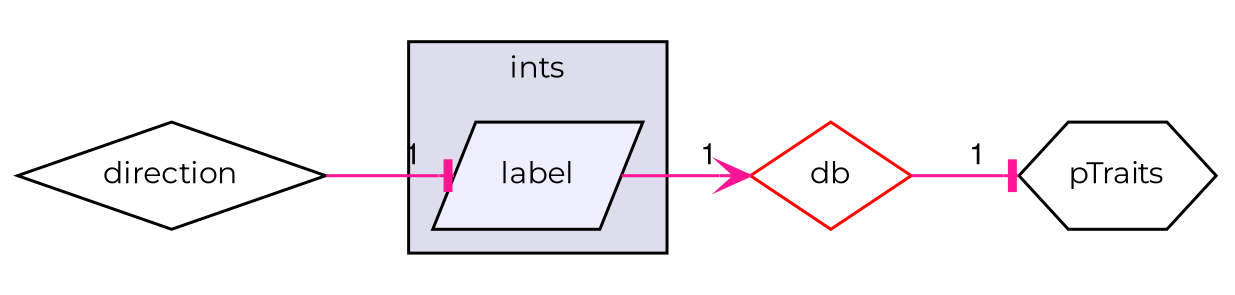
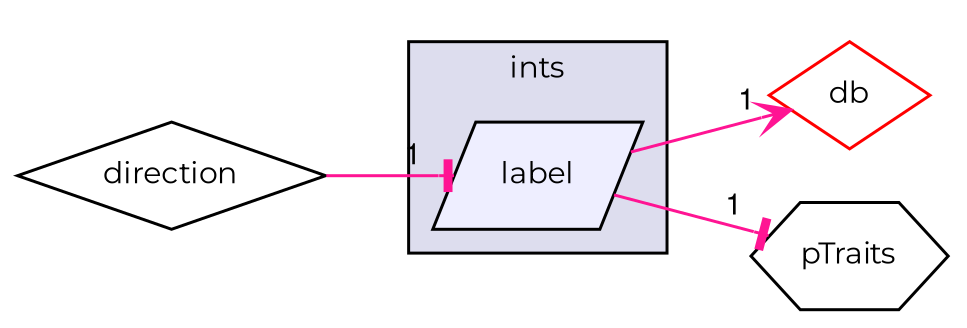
(957, 176) -> (687, 214)
